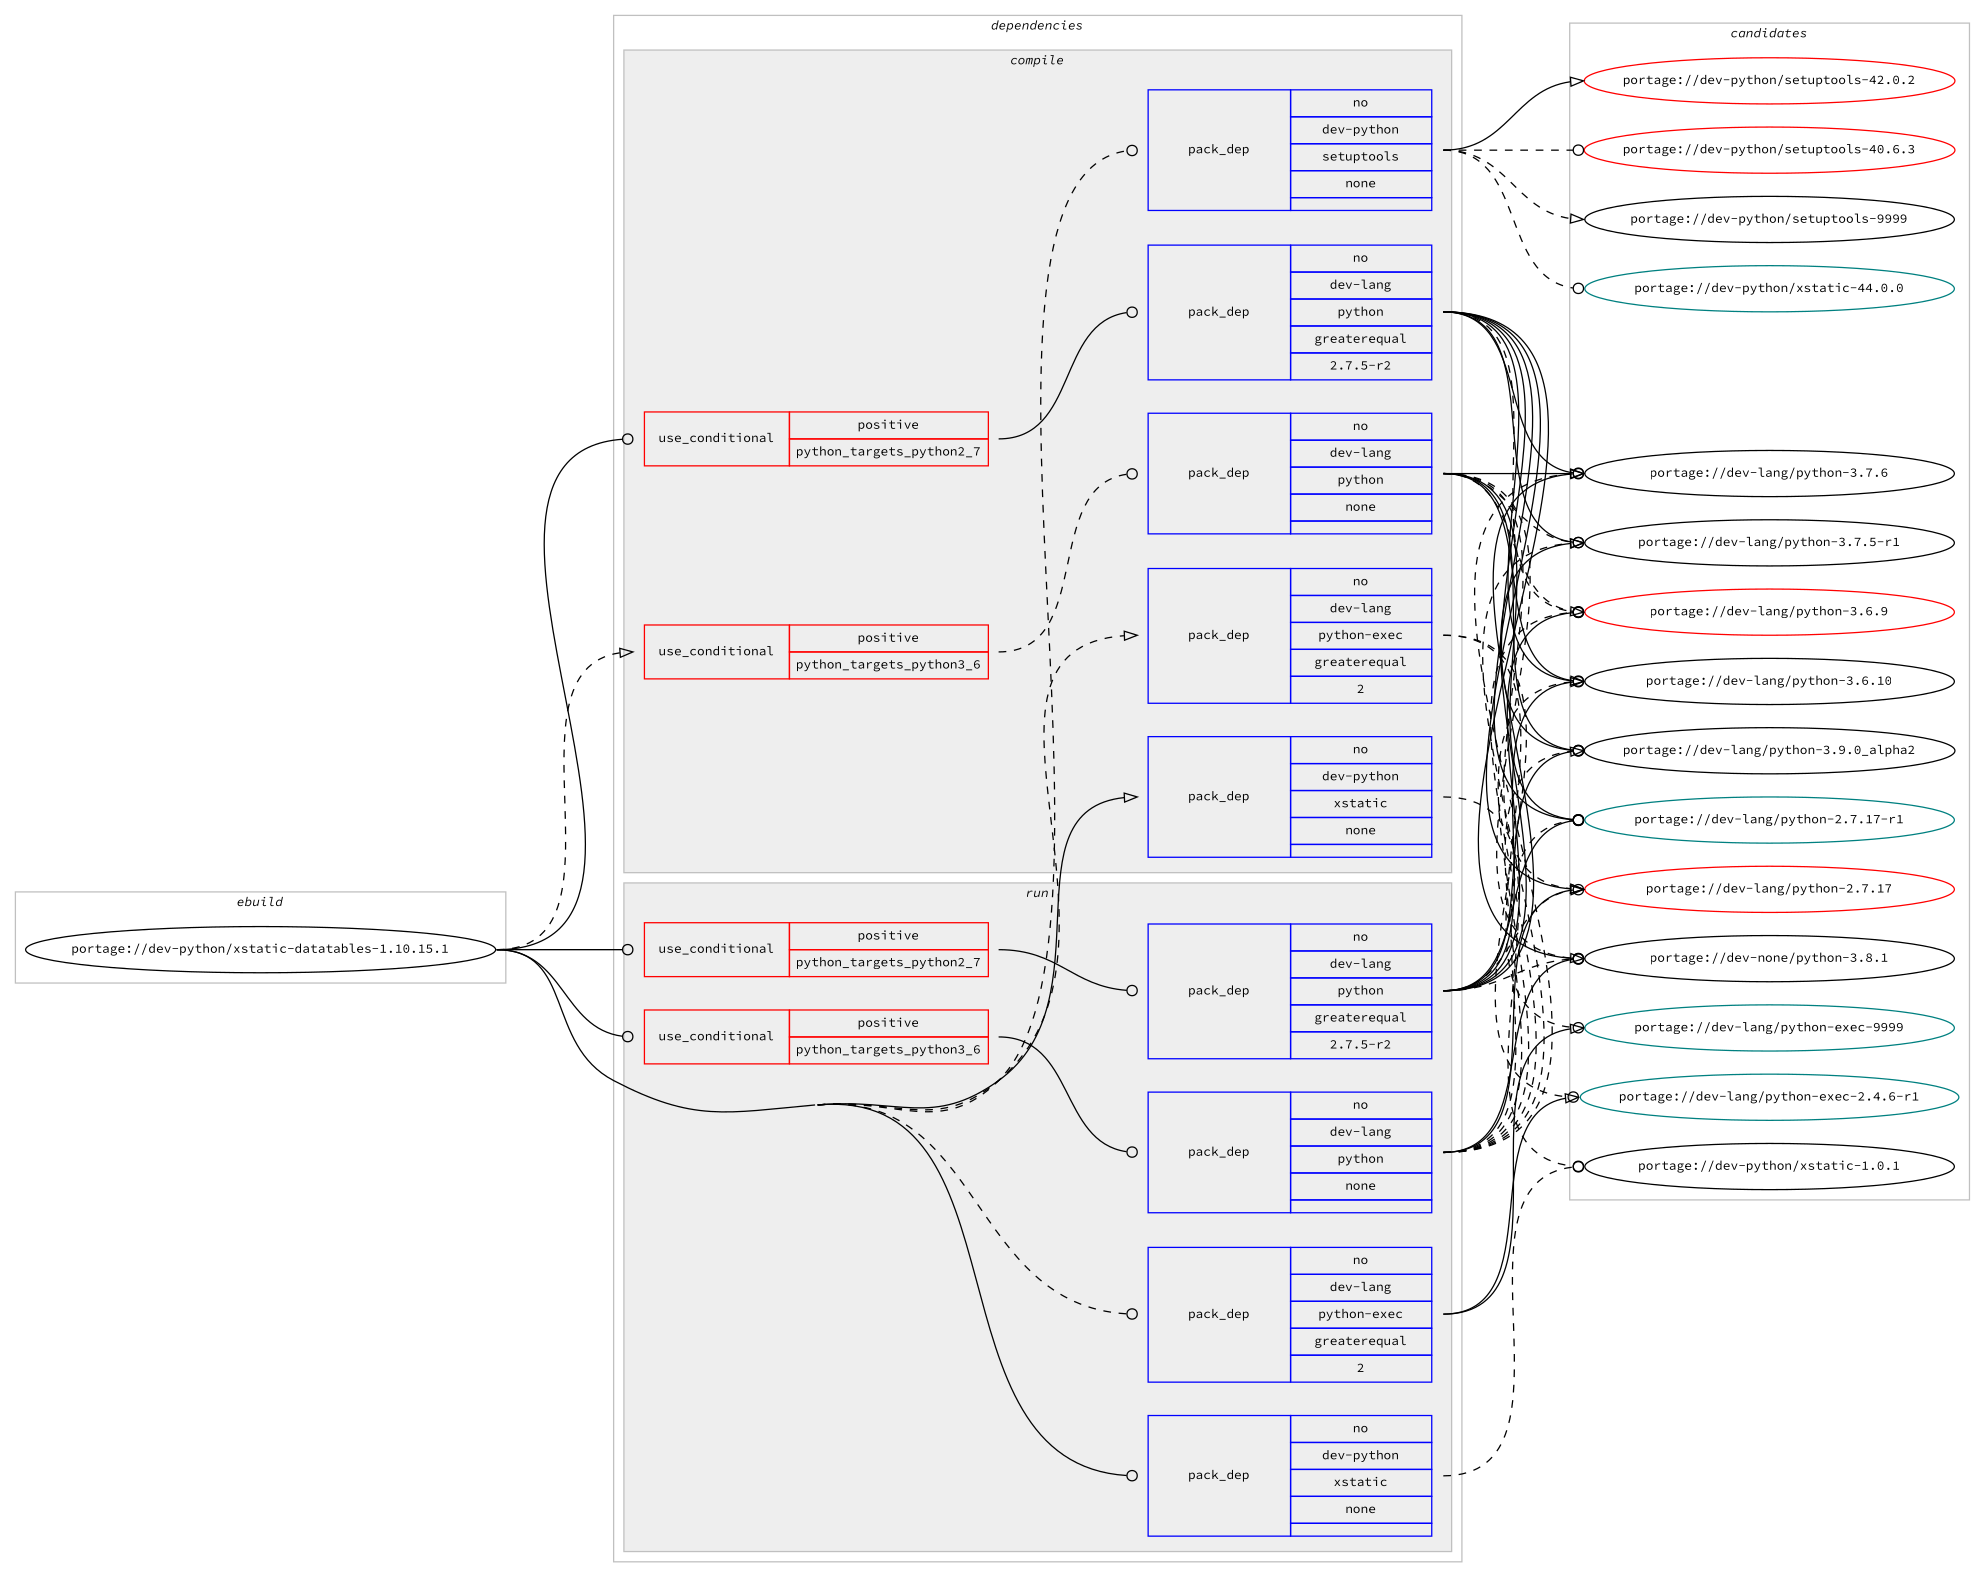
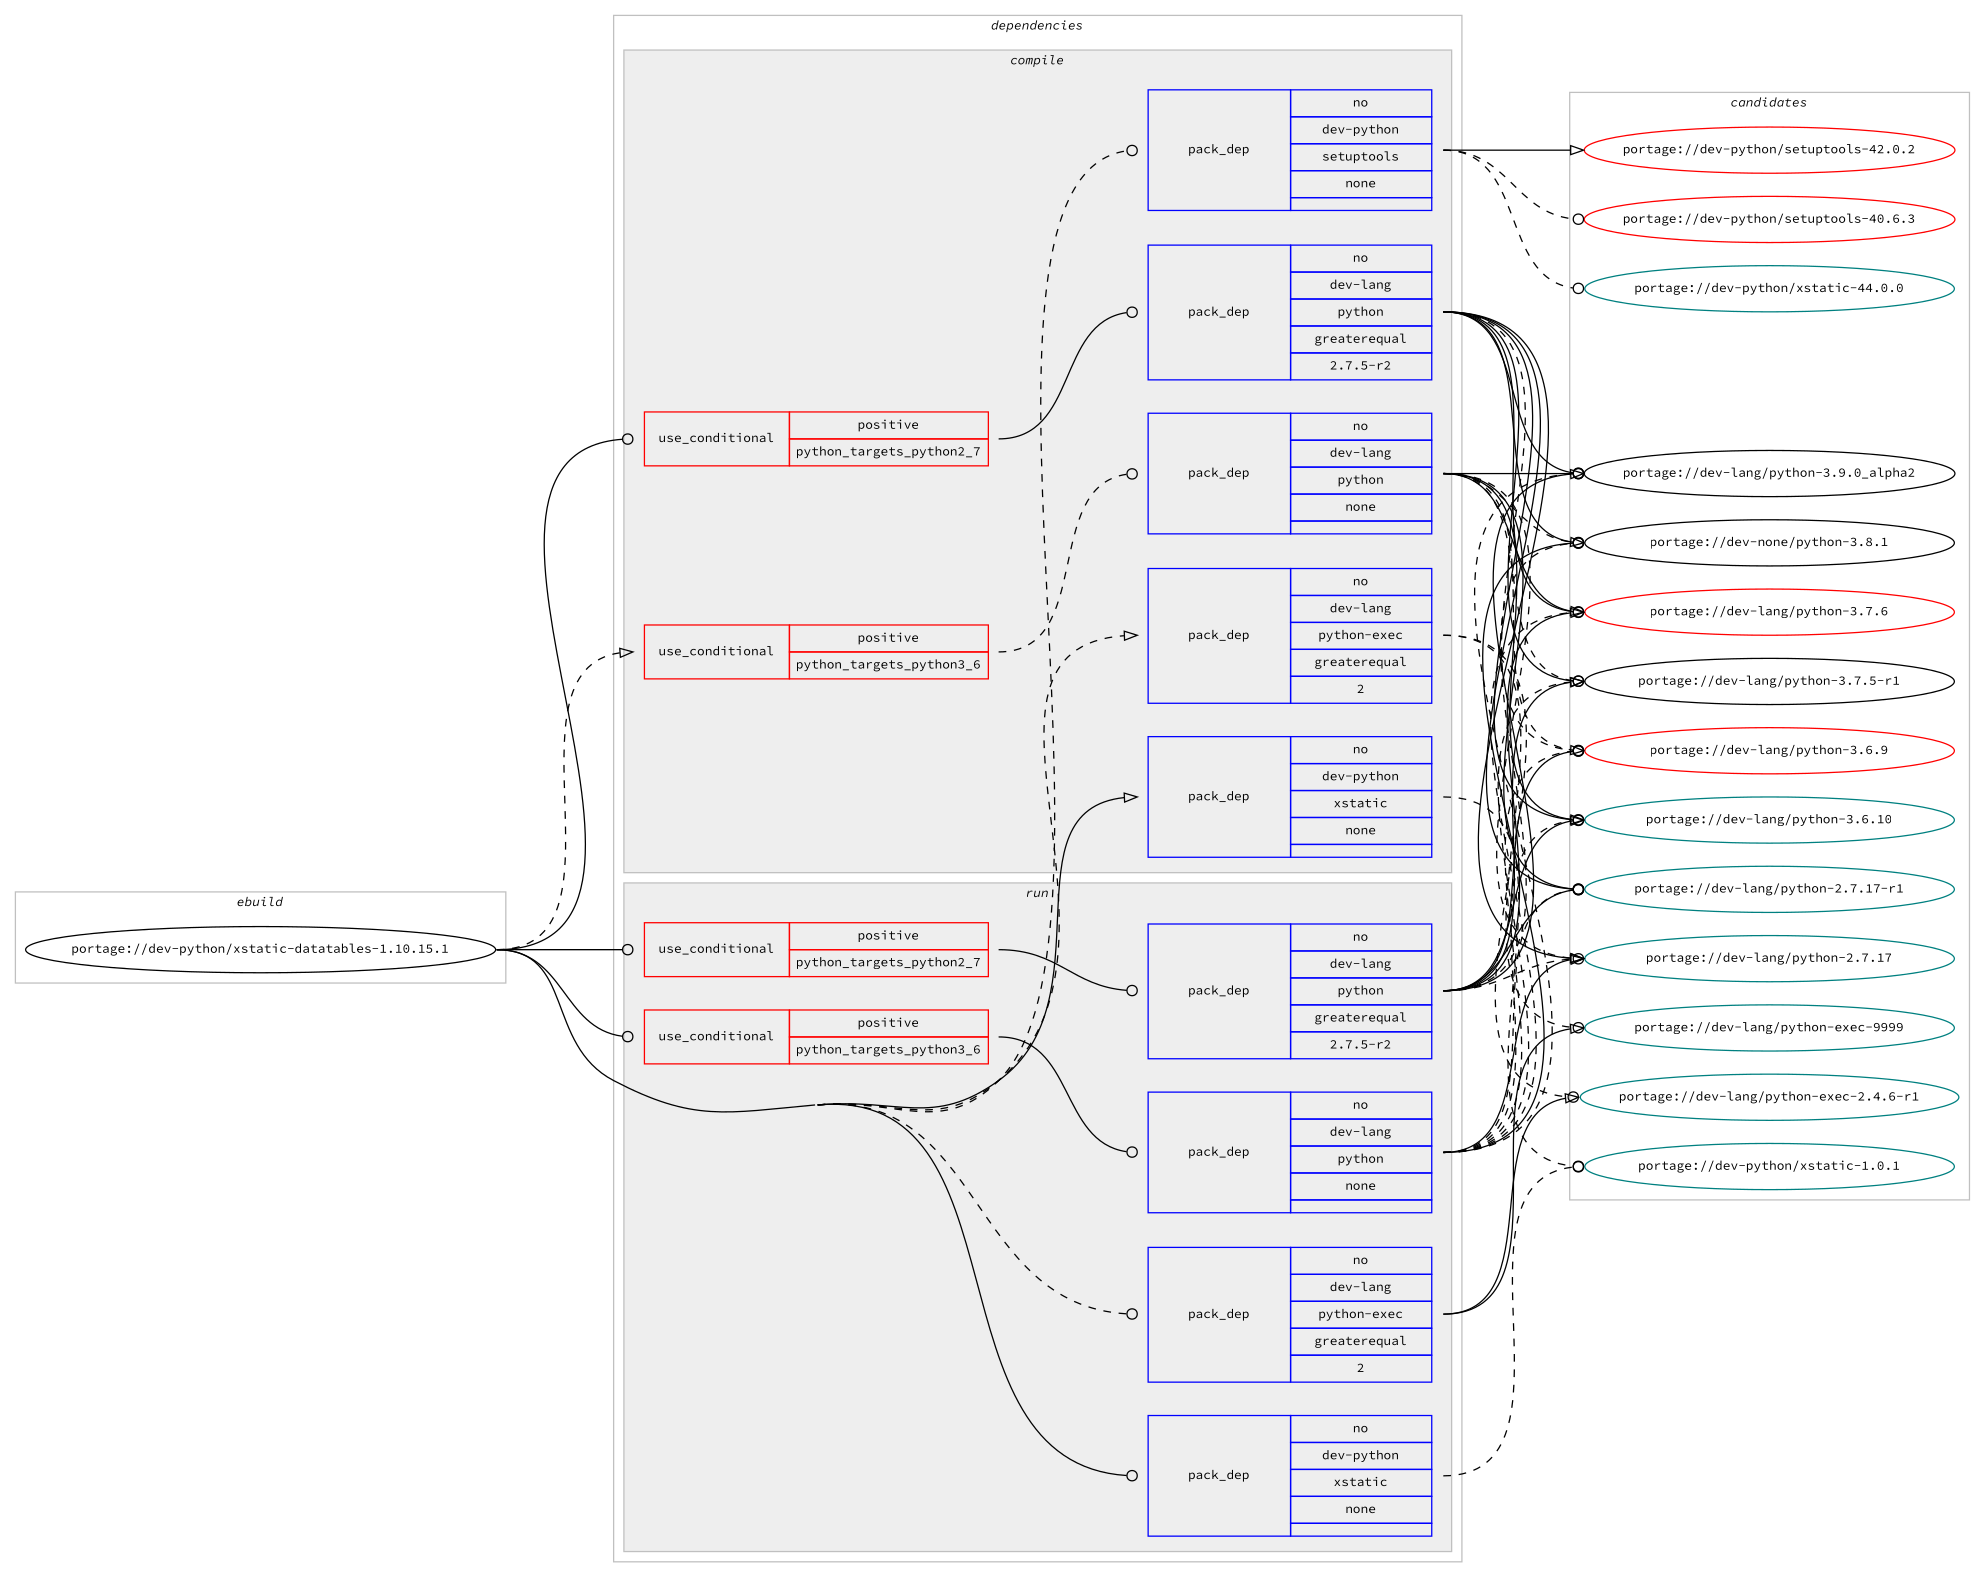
(1770, 219) -> none
(1770, 474) -> (1770, 612)
(1770, 681) -> (1770, 820)
(1770, 889) -> (1770, 959)
(1770, 1167) -> (1770, 1167)
